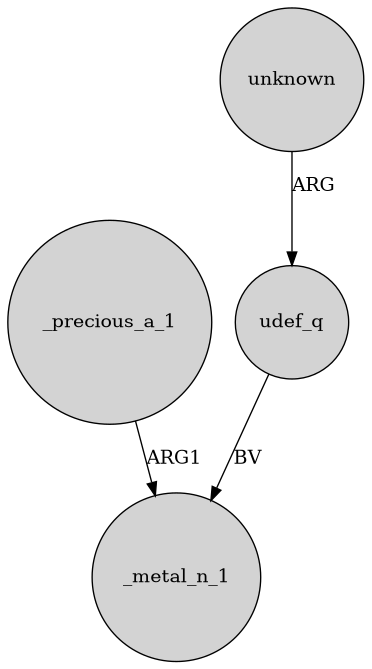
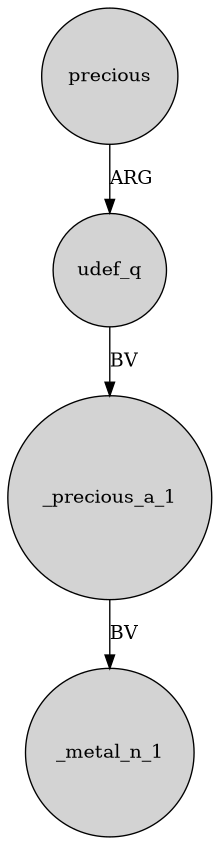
(292, 80) -> (110, 76)
(243, 431) -> (110, 355)
(174, 459) -> (124, 634)
